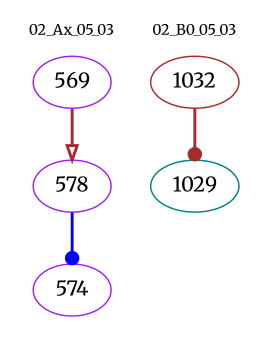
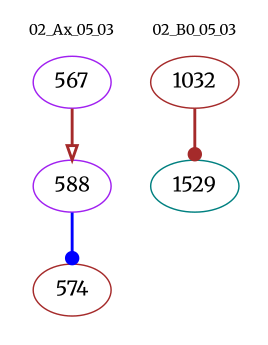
(72, 82) -> (72, 82)
(72, 186) -> (72, 186)
(195, 186) -> (195, 186)
(72, 290) -> (72, 290)
